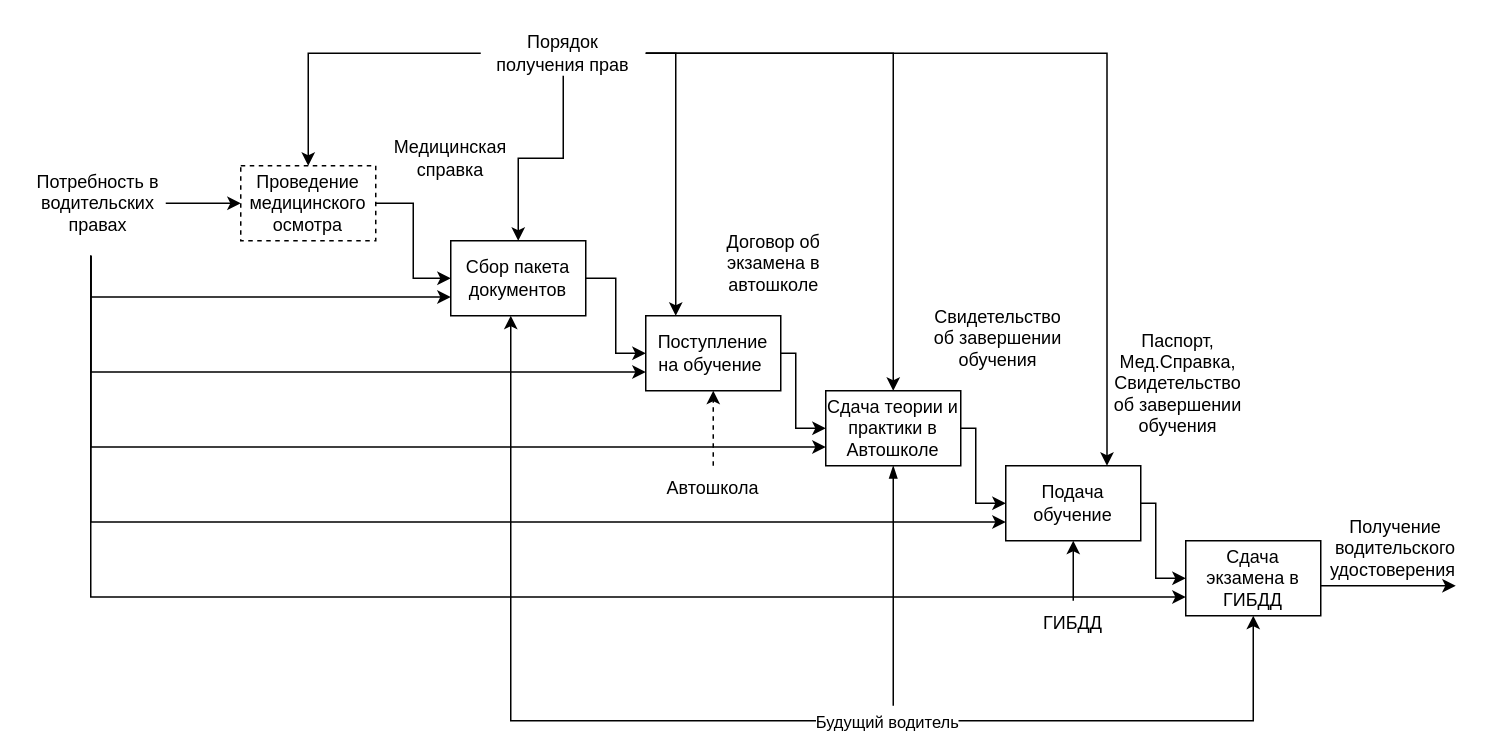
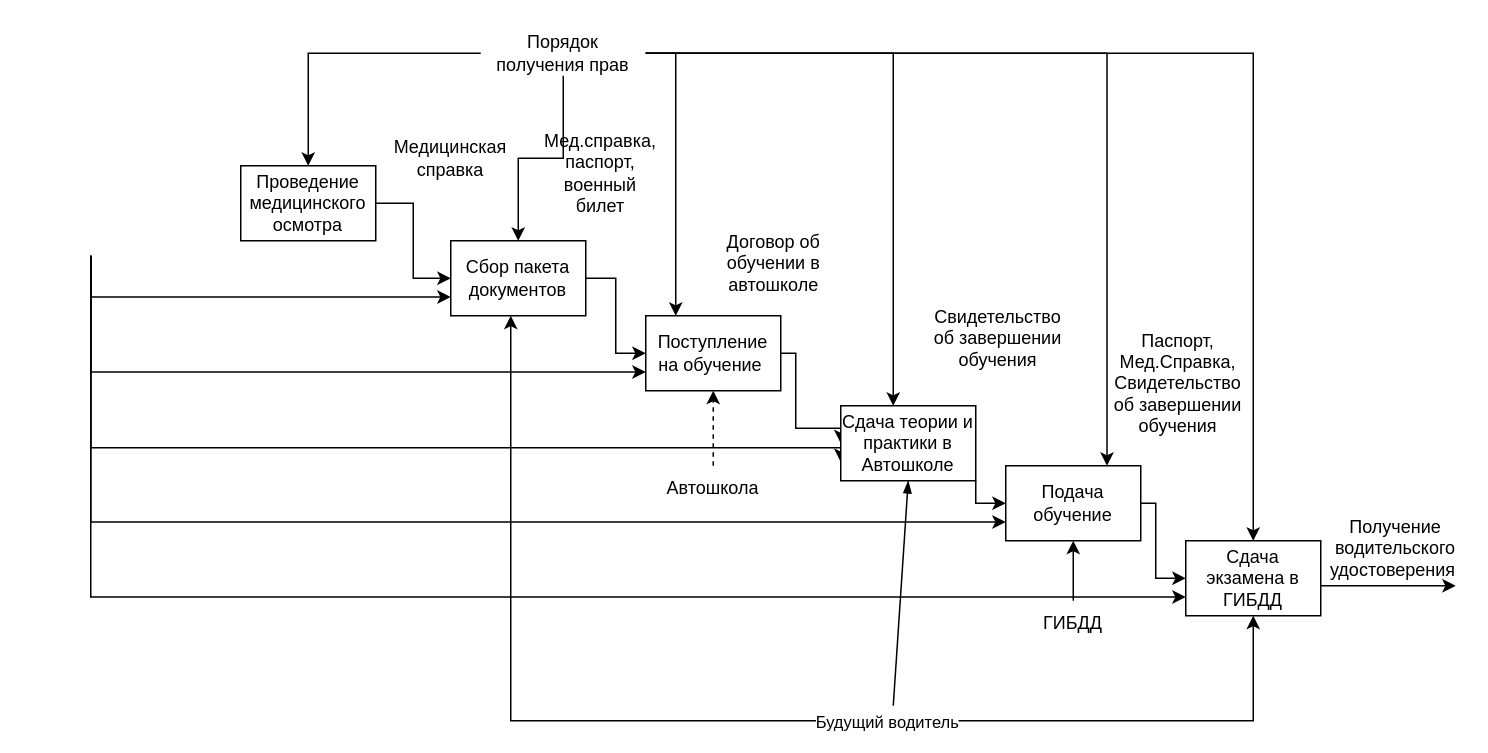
none -> (601, 173)
(98, 203) -> none
(198, 203) -> none
(308, 203) -> (308, 203)
none -> (1253, 221)
(774, 263) -> (774, 263)
(893, 428) -> (908, 443)
